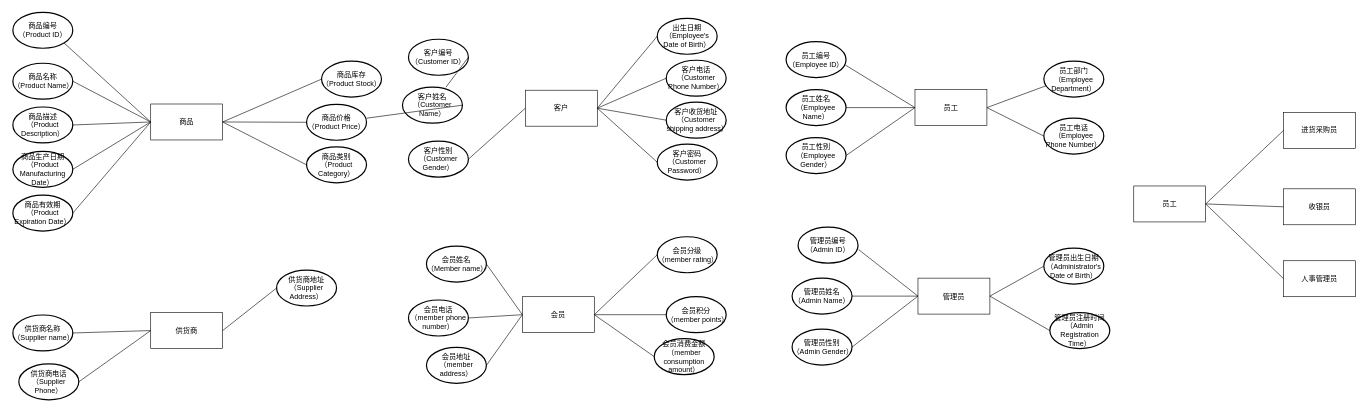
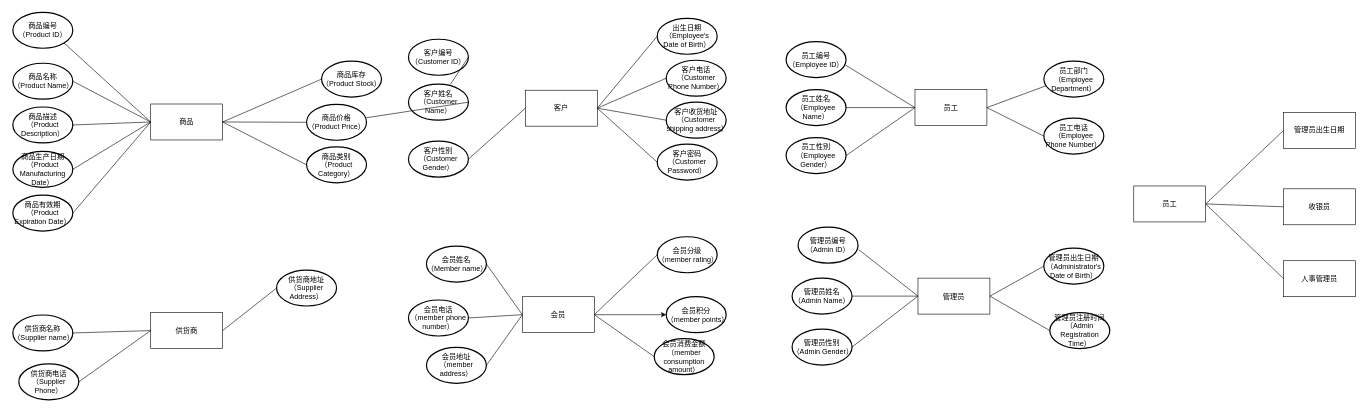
(432, 105) -> (438, 102)
(1320, 131) -> (1320, 131)
(662, 315) -> (660, 315)
